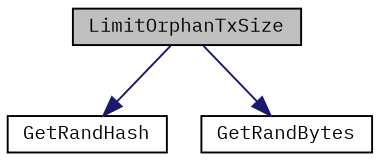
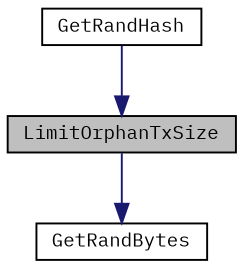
(144, 74) -> (122, 71)
